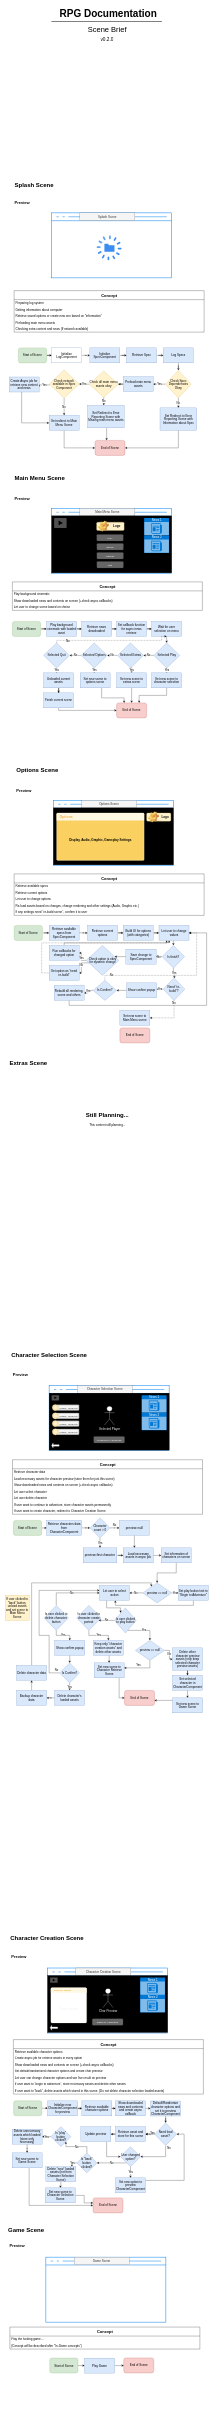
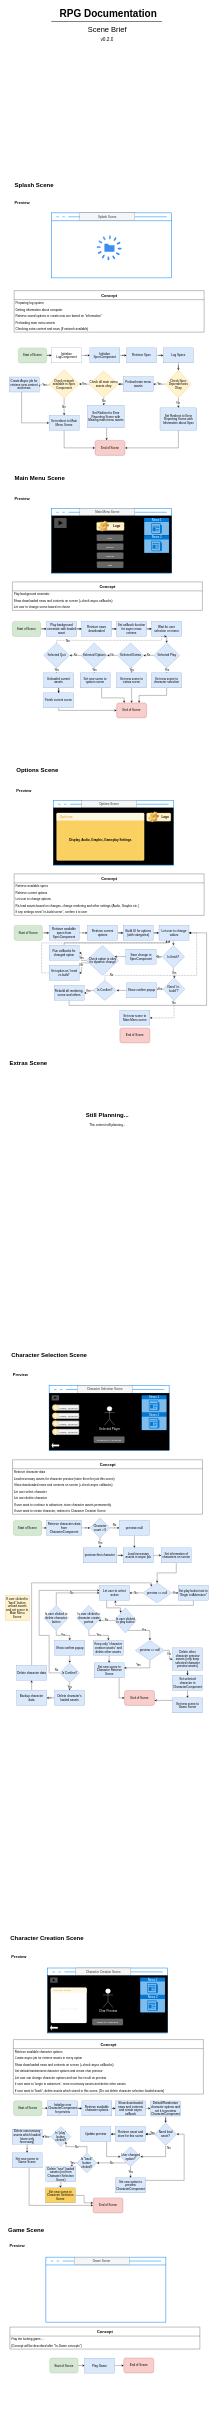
(60, 2195) -> (60, 2195)
